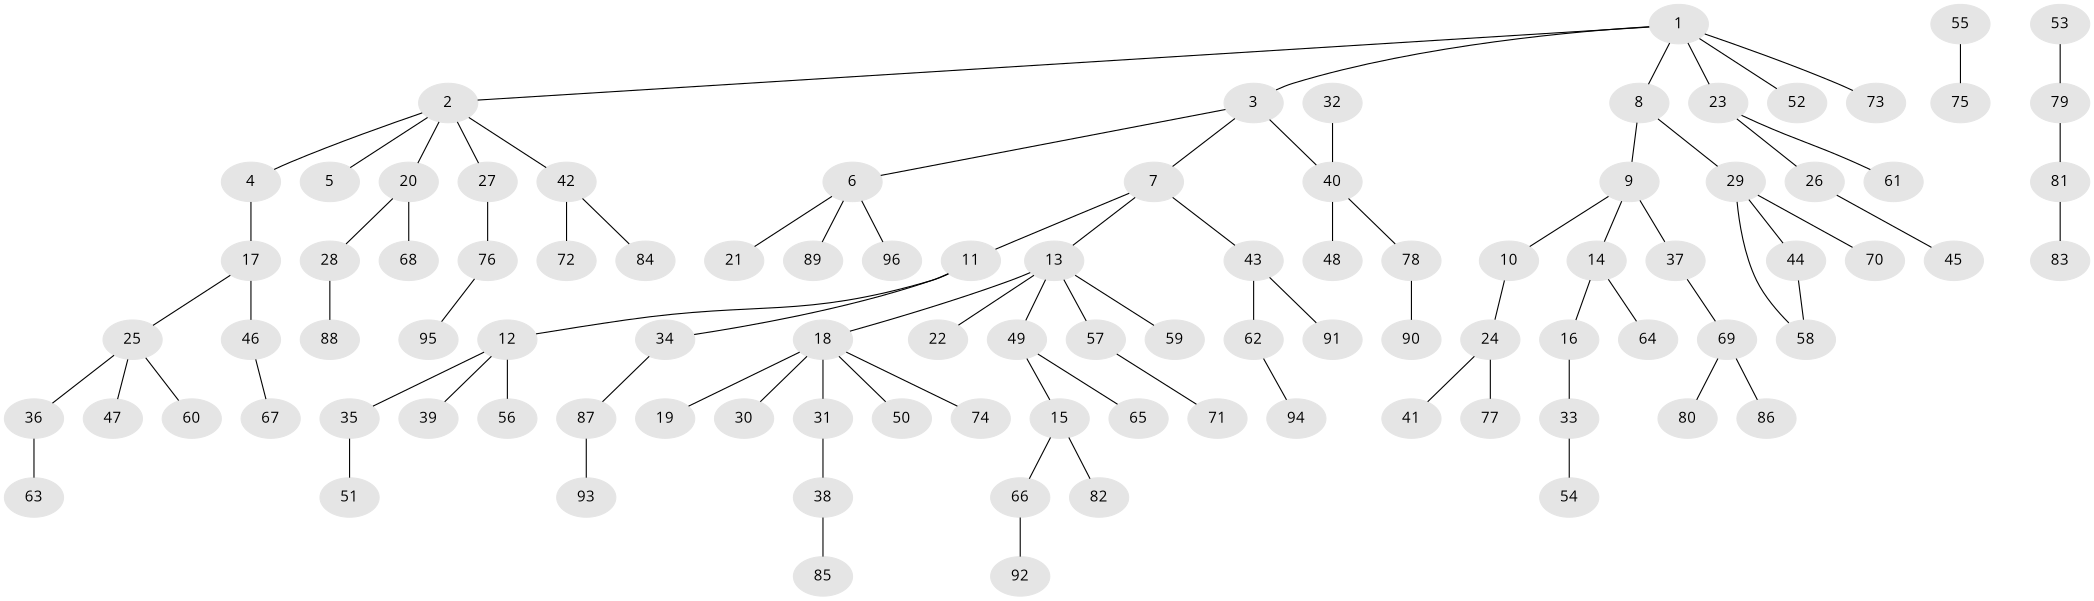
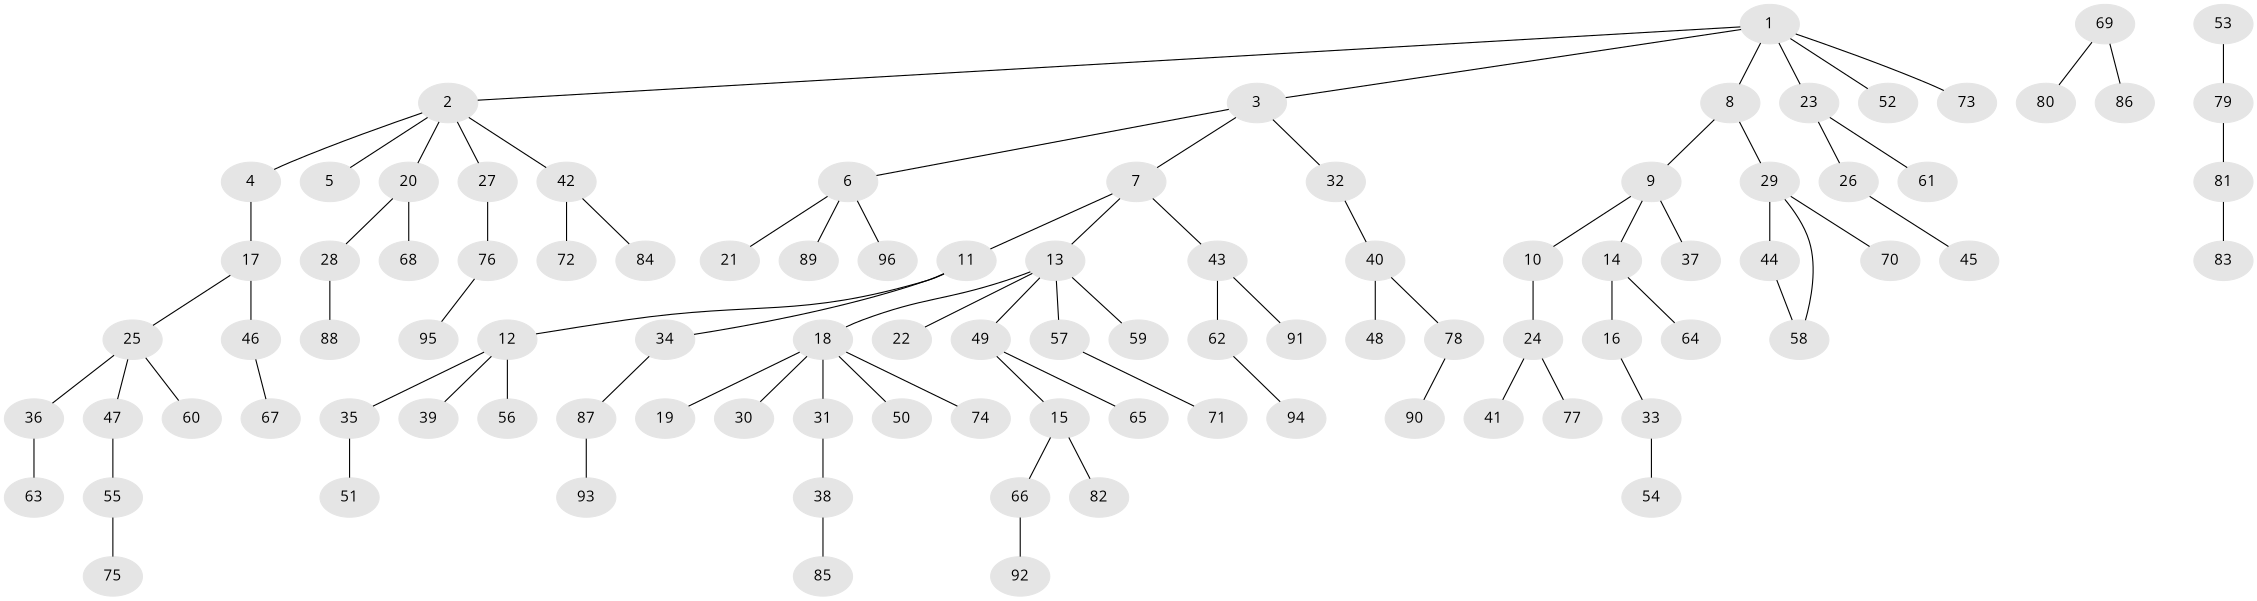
(1293, 142) -> (1296, 142)
(1701, 300) -> none
none -> (113, 458)
